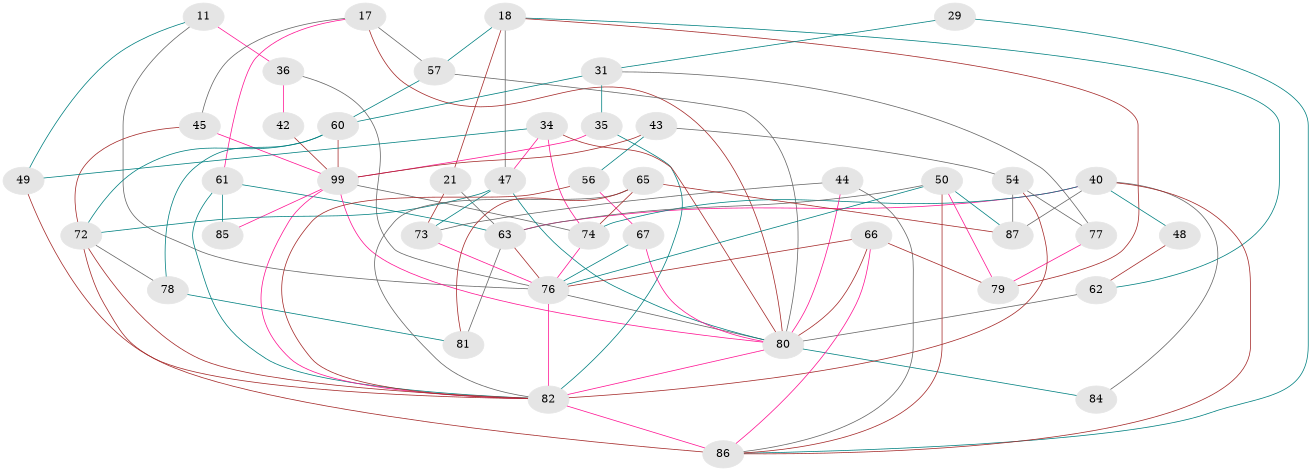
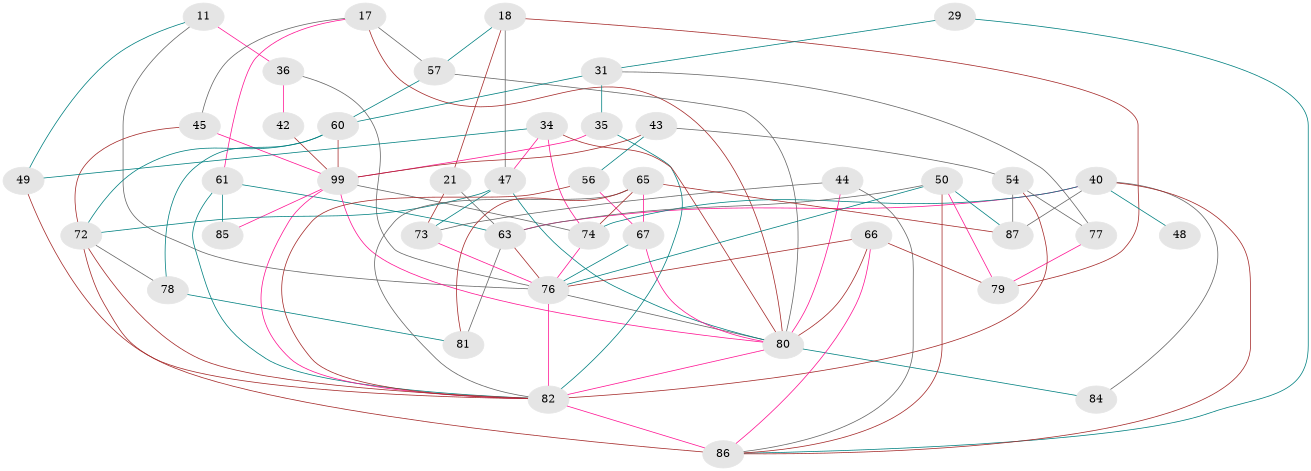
none -> (643, 207)
(1096, 290) -> none
